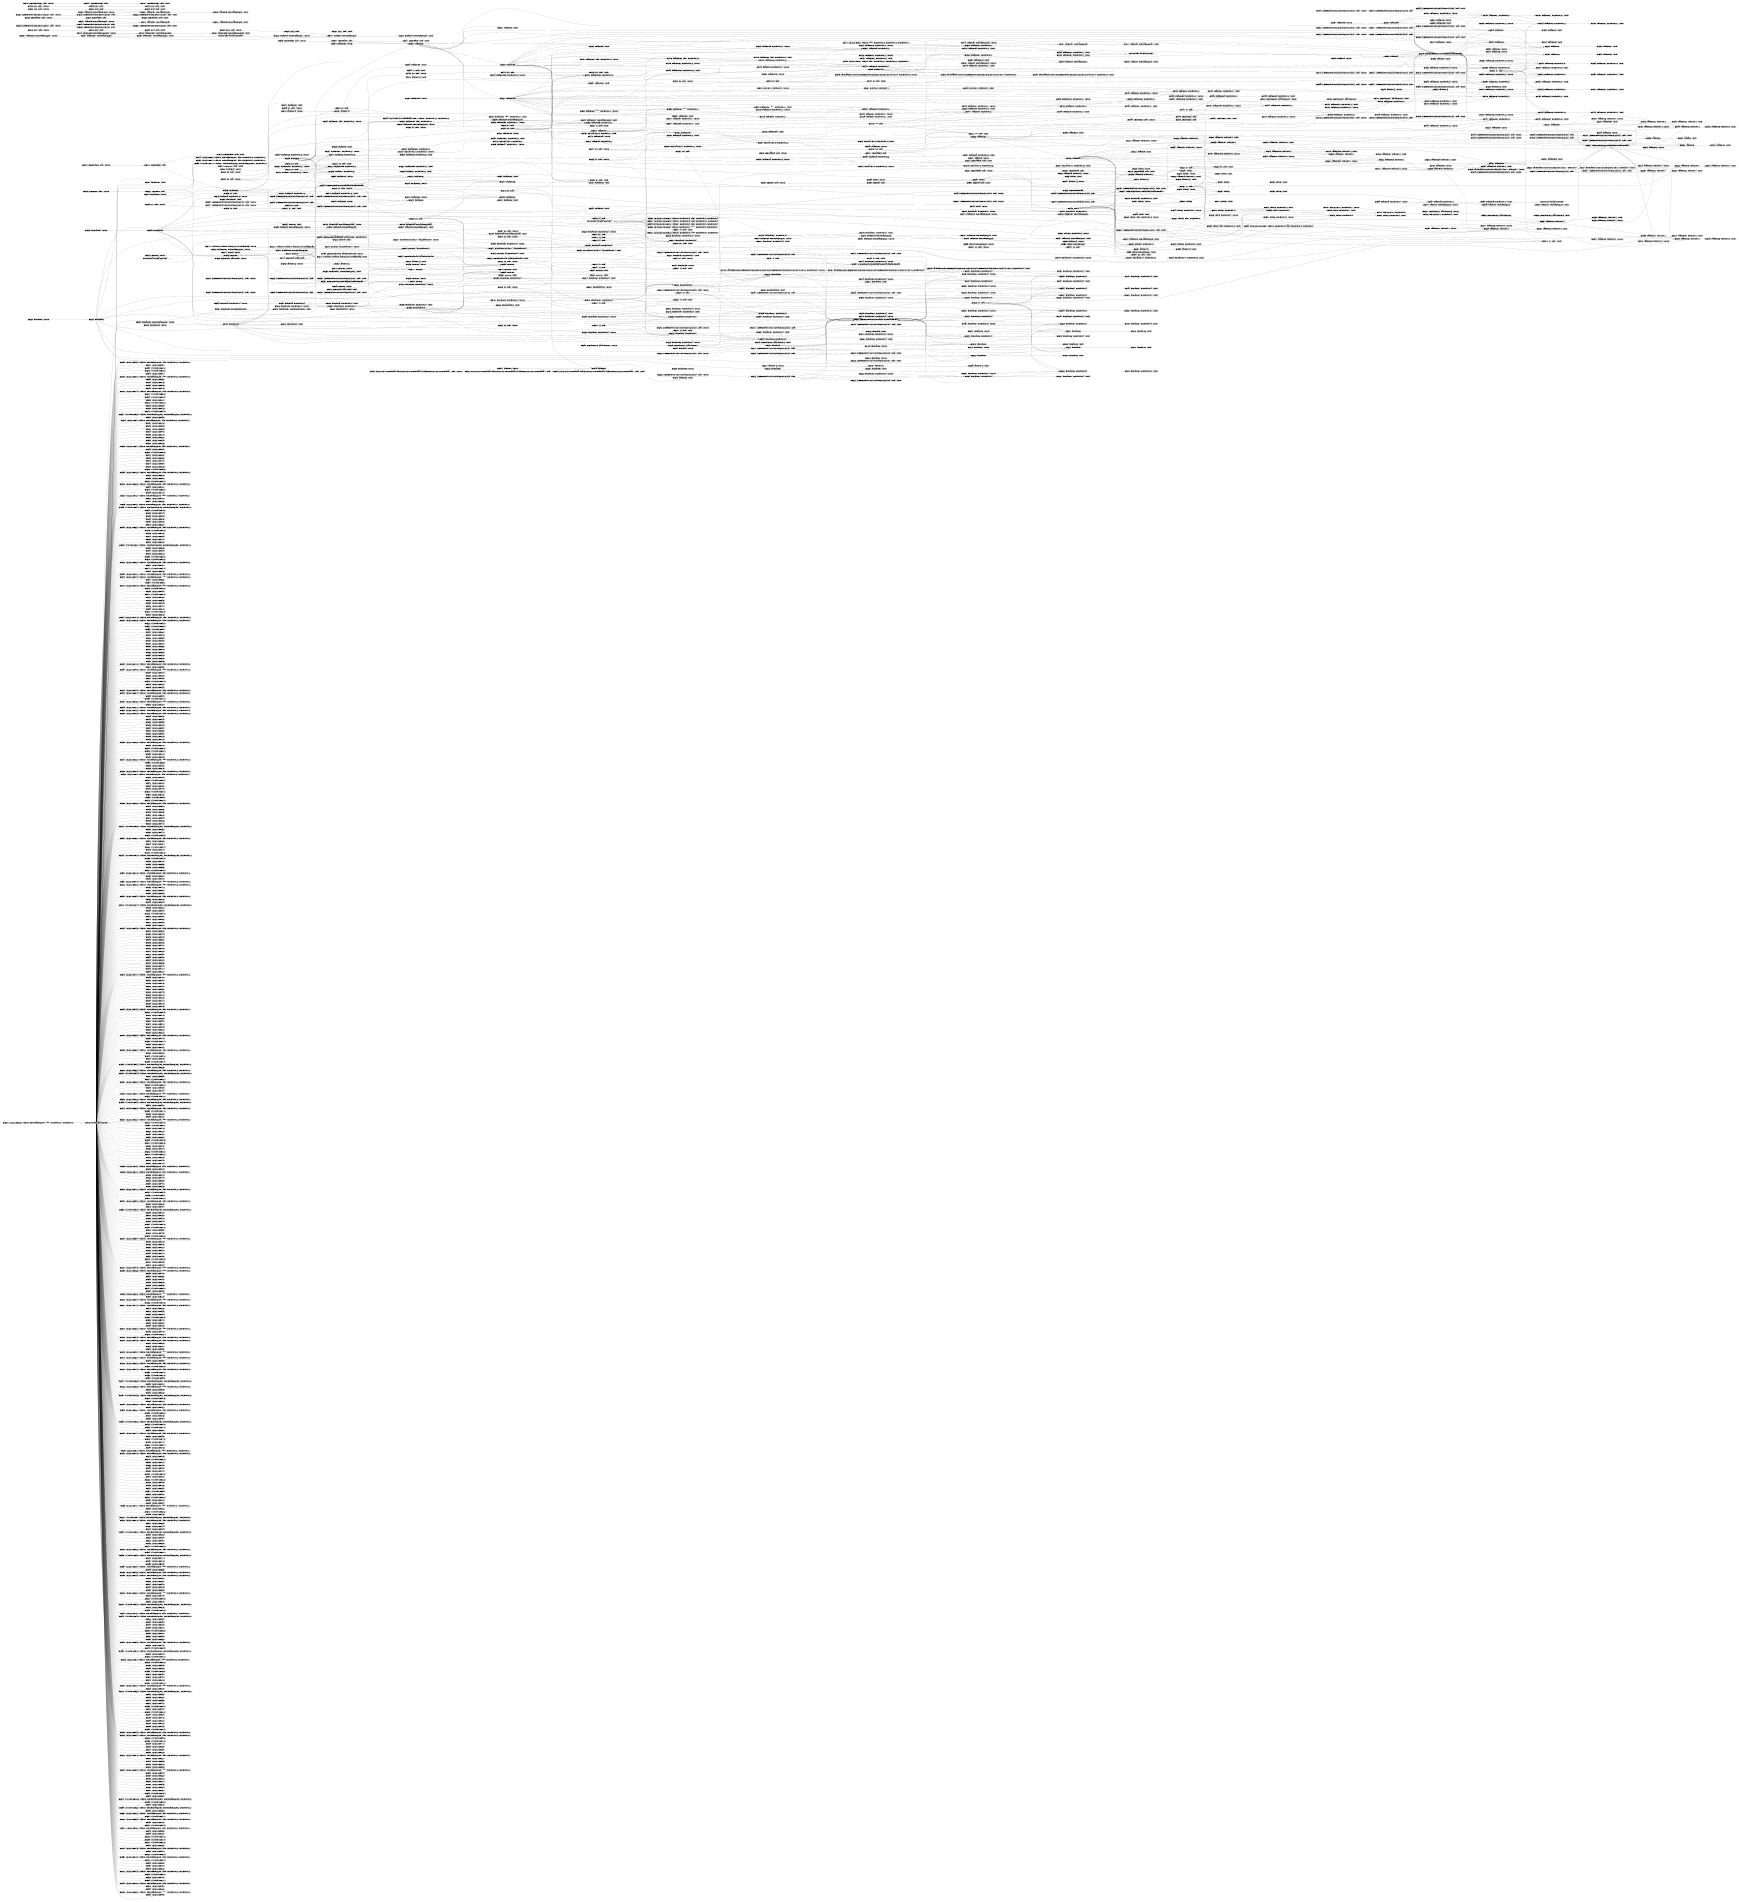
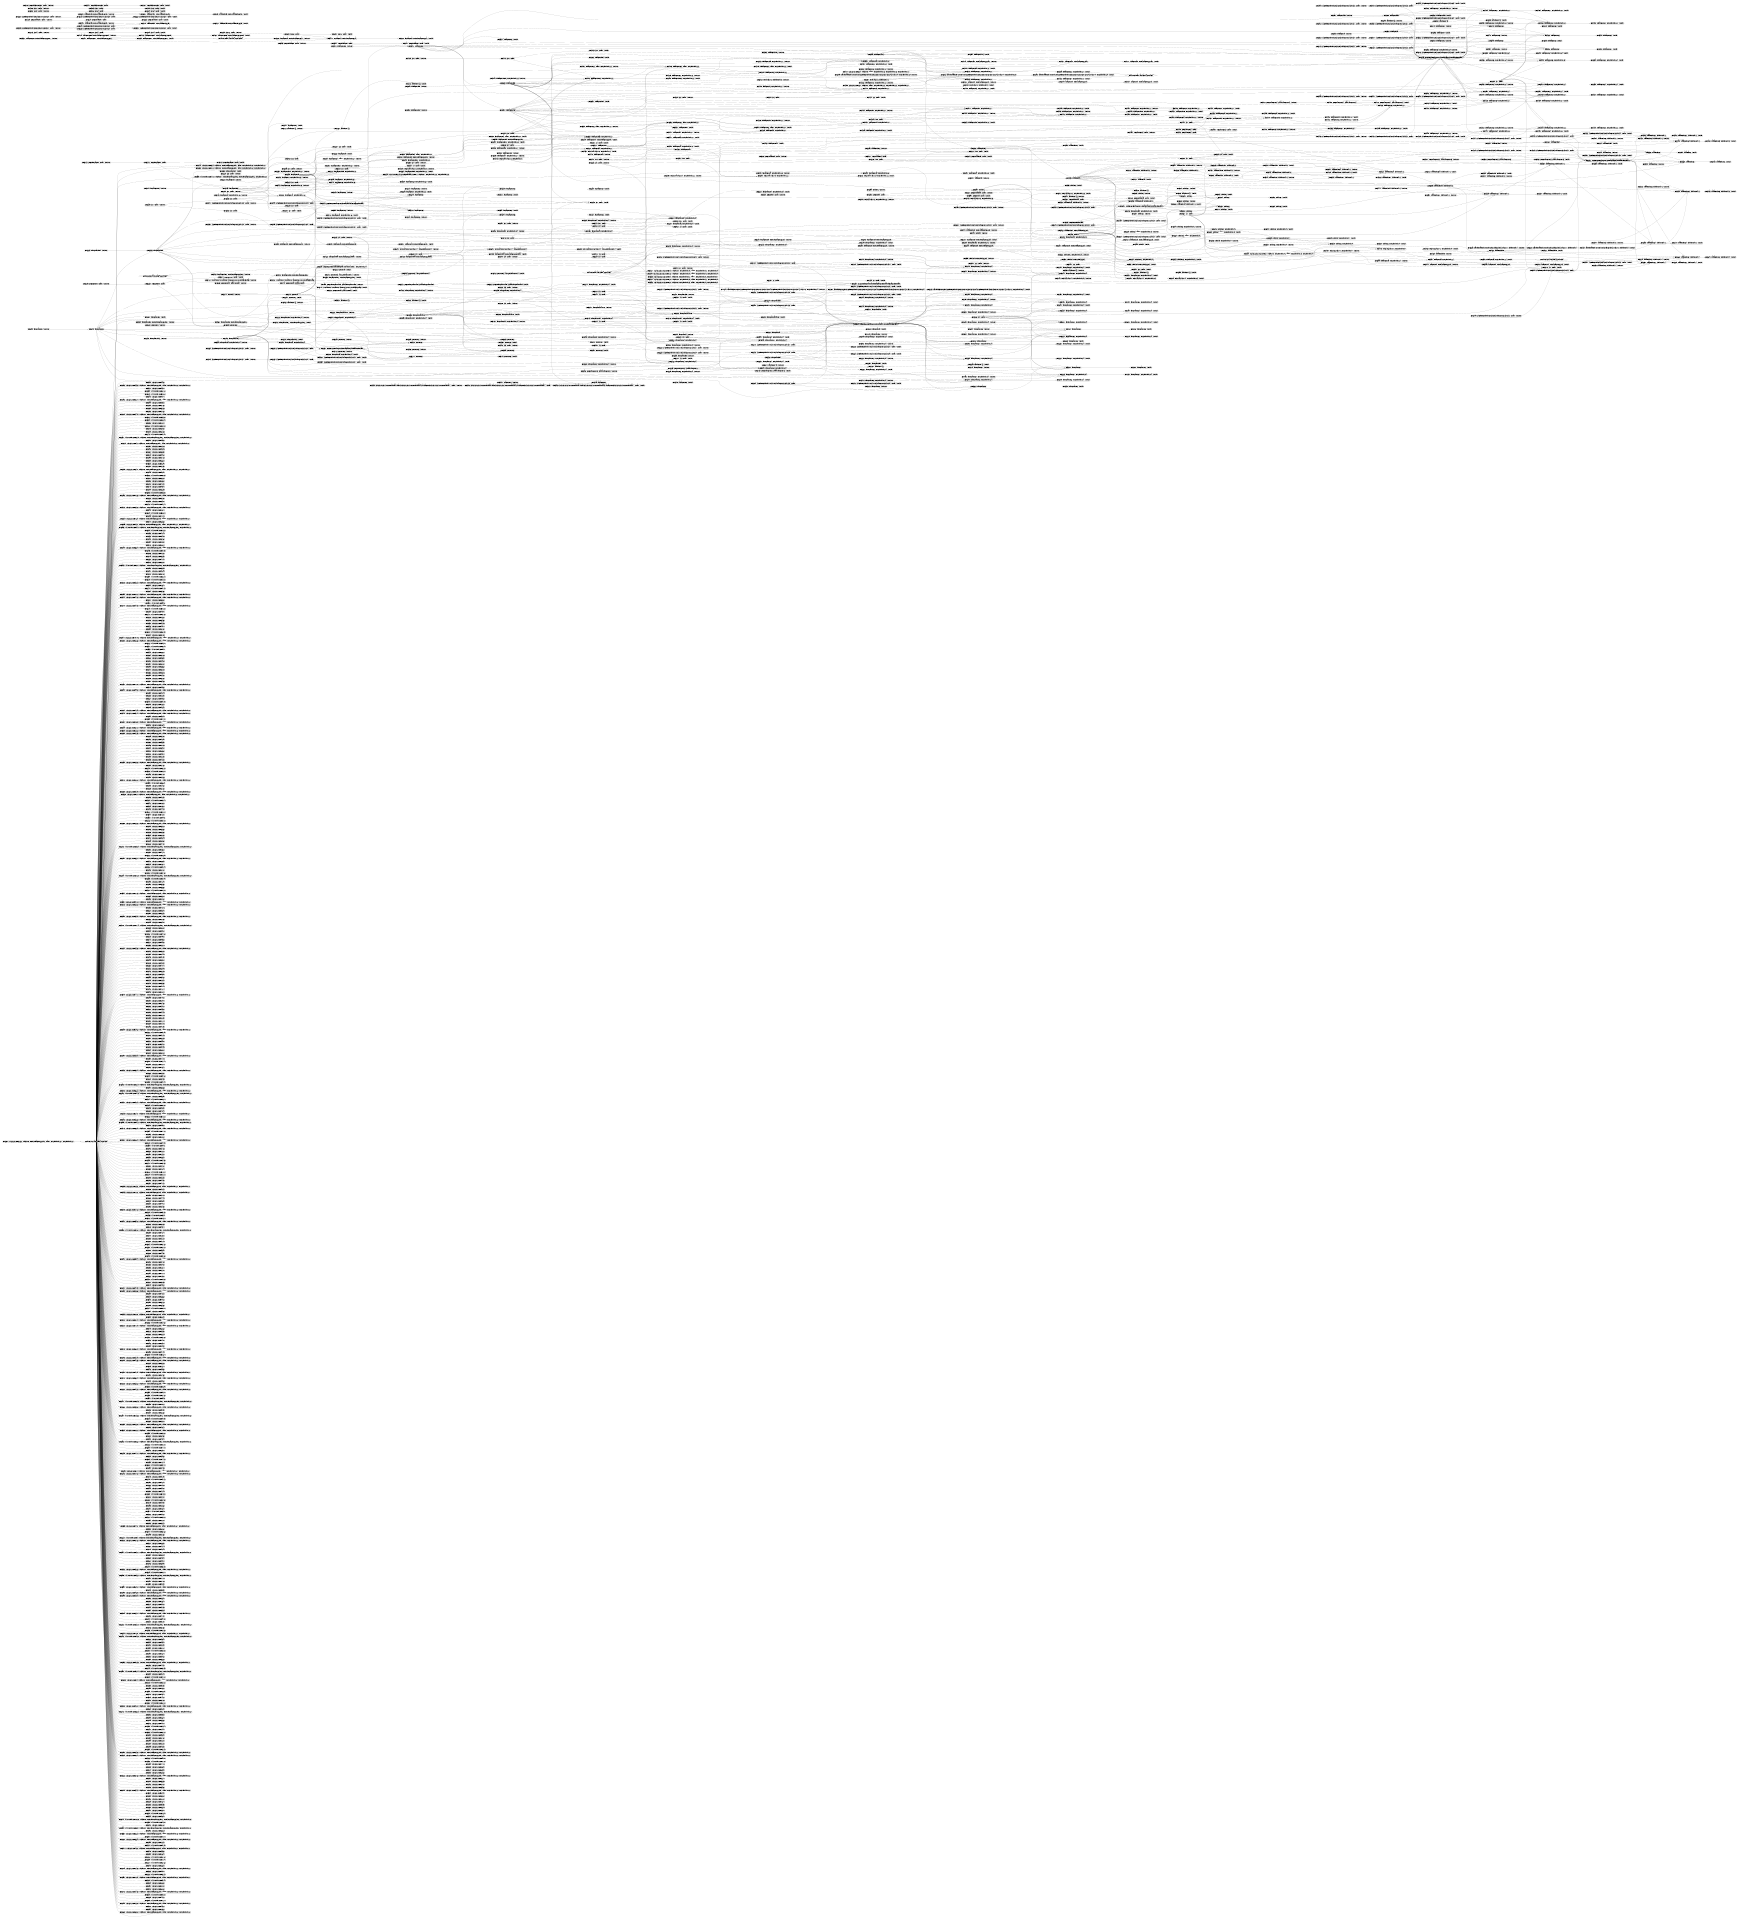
(155, 499) -> none
(142, 1643) -> (142, 1663)
